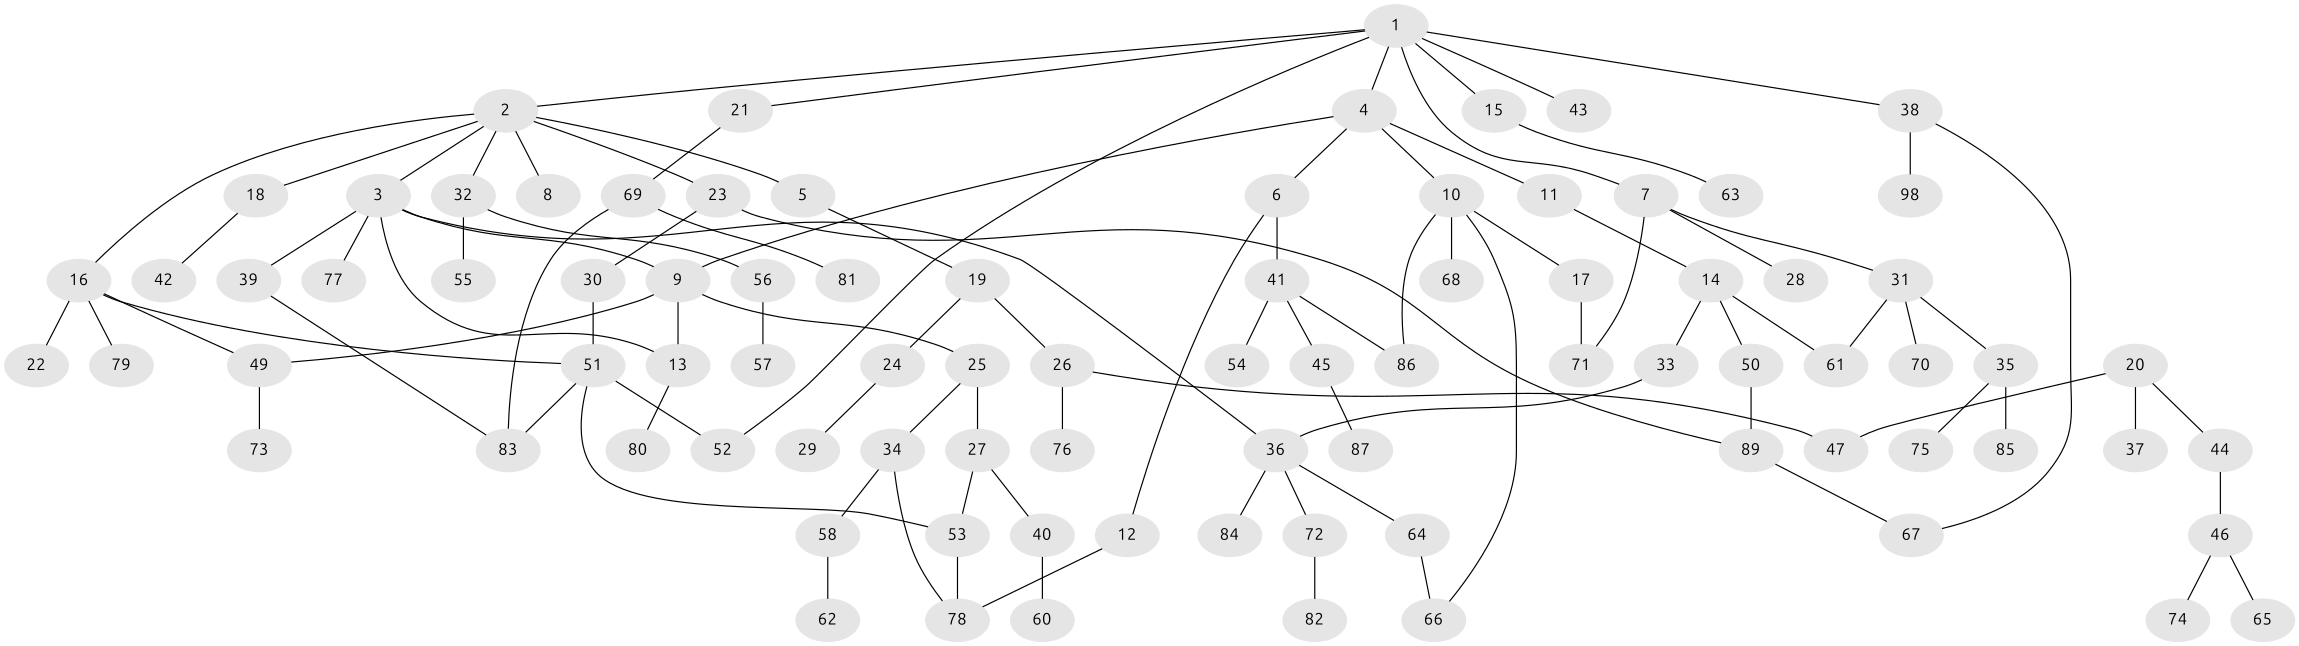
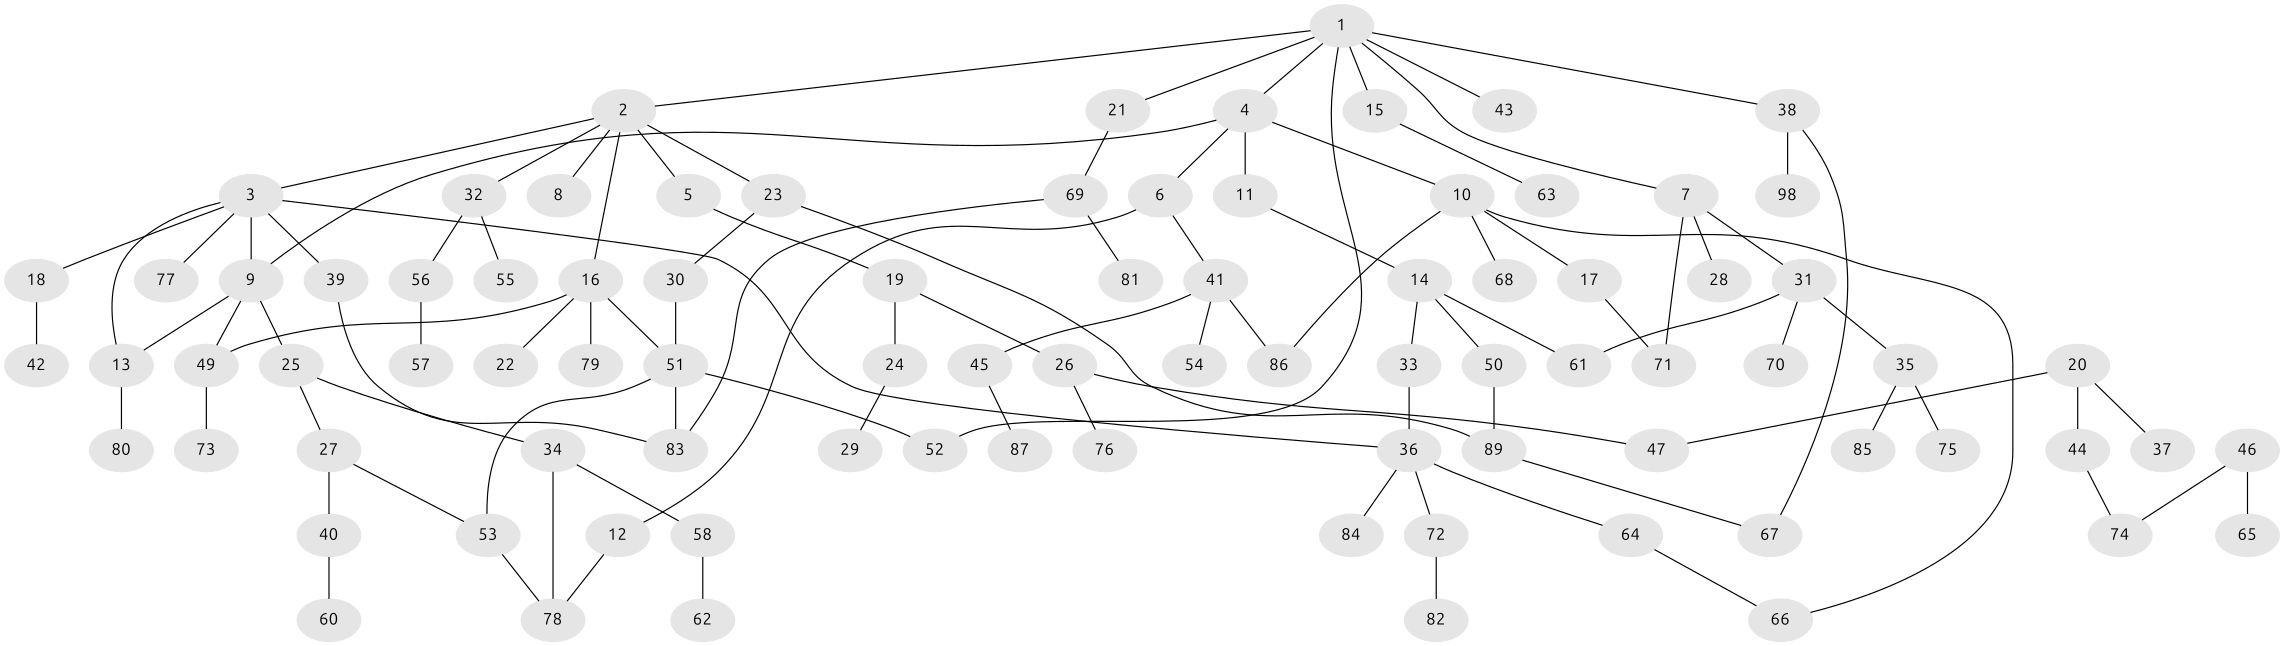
(381, 153) -> (127, 243)
(2220, 493) -> (2099, 493)
